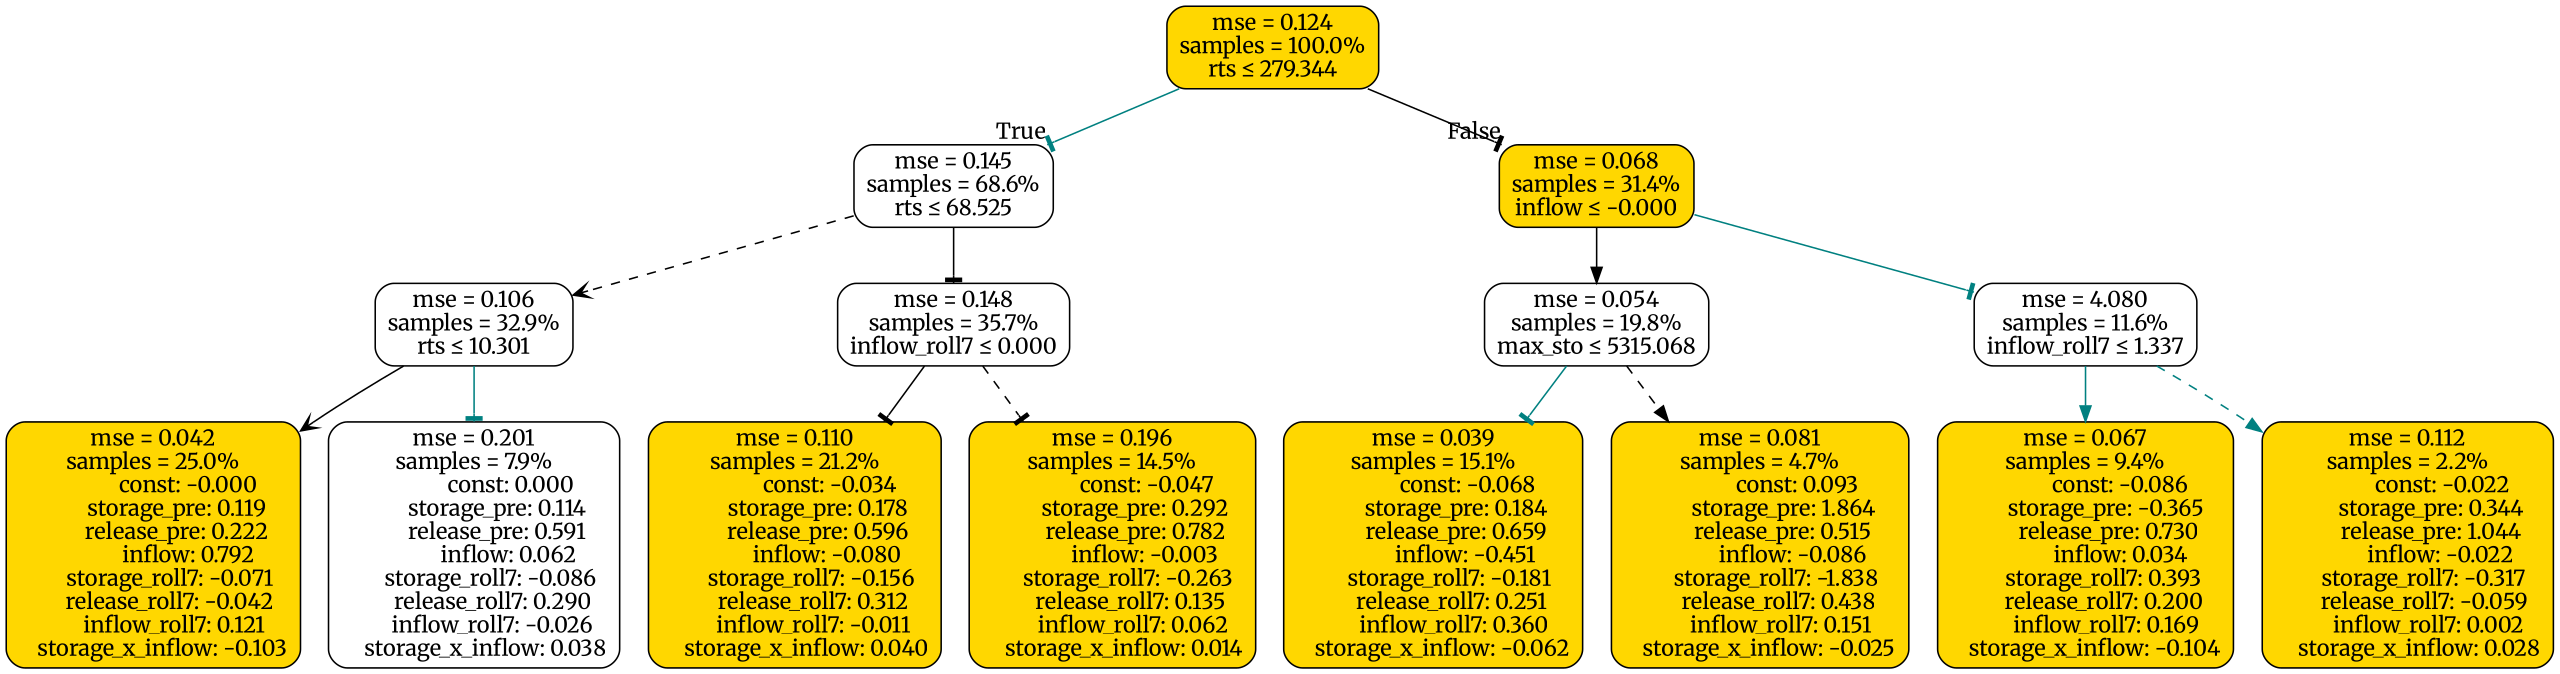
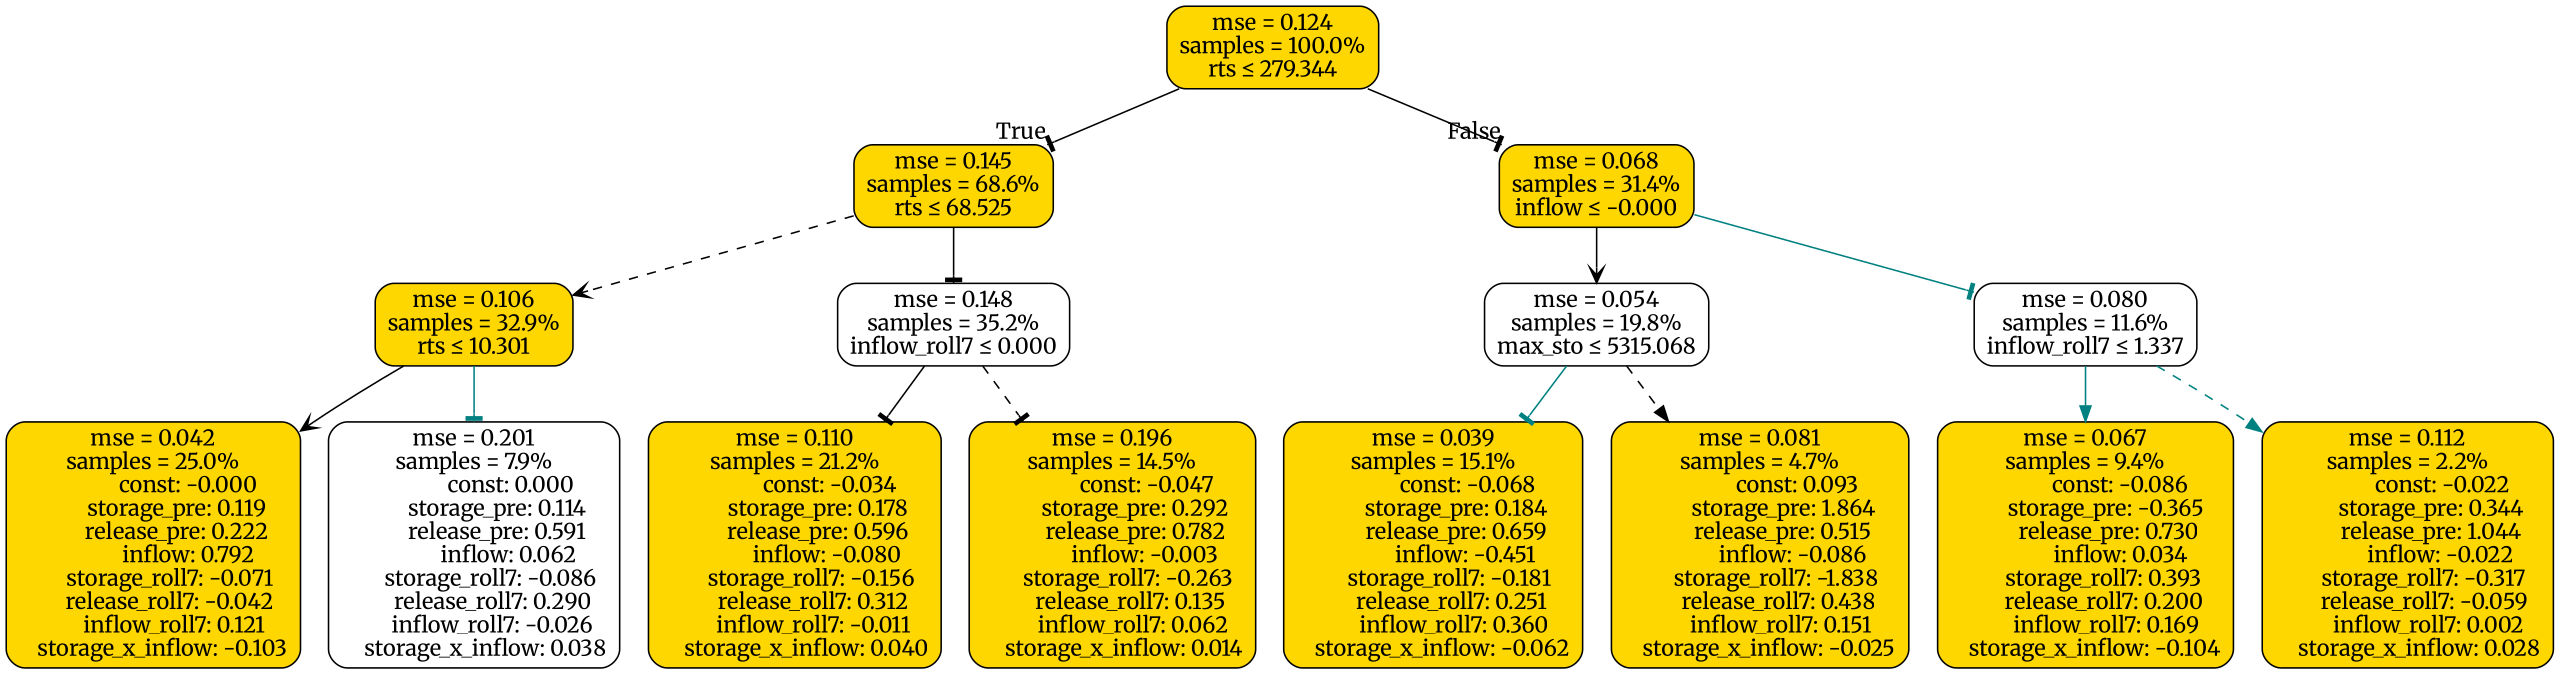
(1117, 115) -> (1117, 115)
(954, 186) -> (954, 186)
(1597, 247) -> (1597, 247)
(474, 325) -> (474, 325)
(954, 325) -> (954, 325)
(2086, 325) -> (2086, 325)
